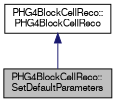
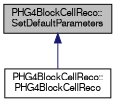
(58, 56) -> (58, 56)
